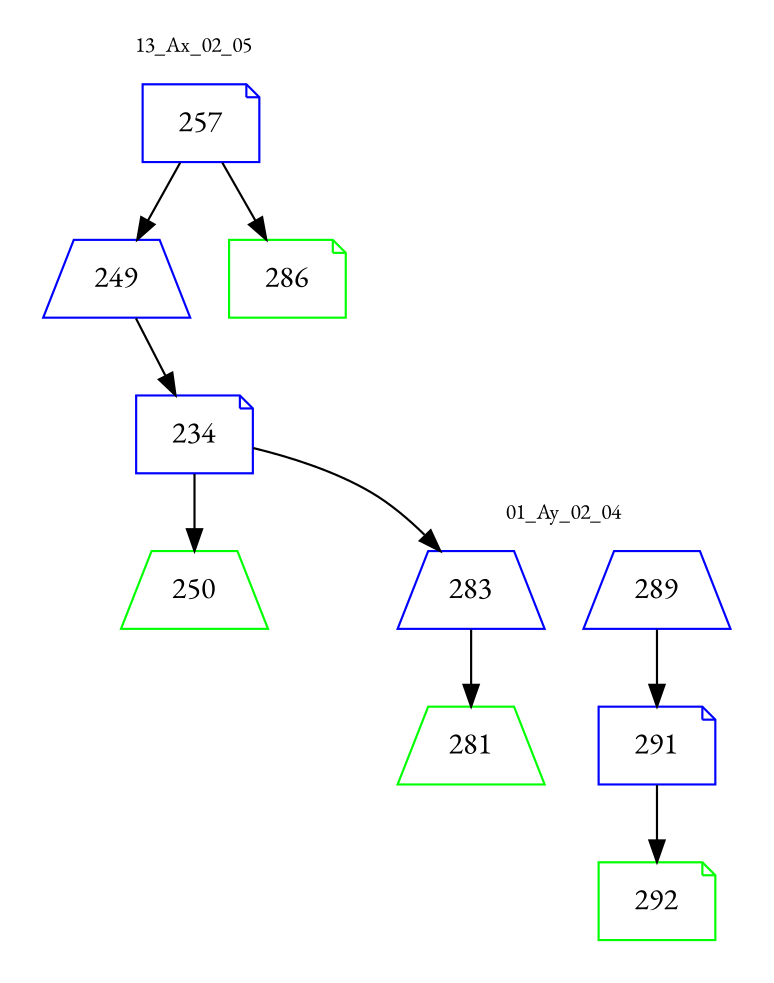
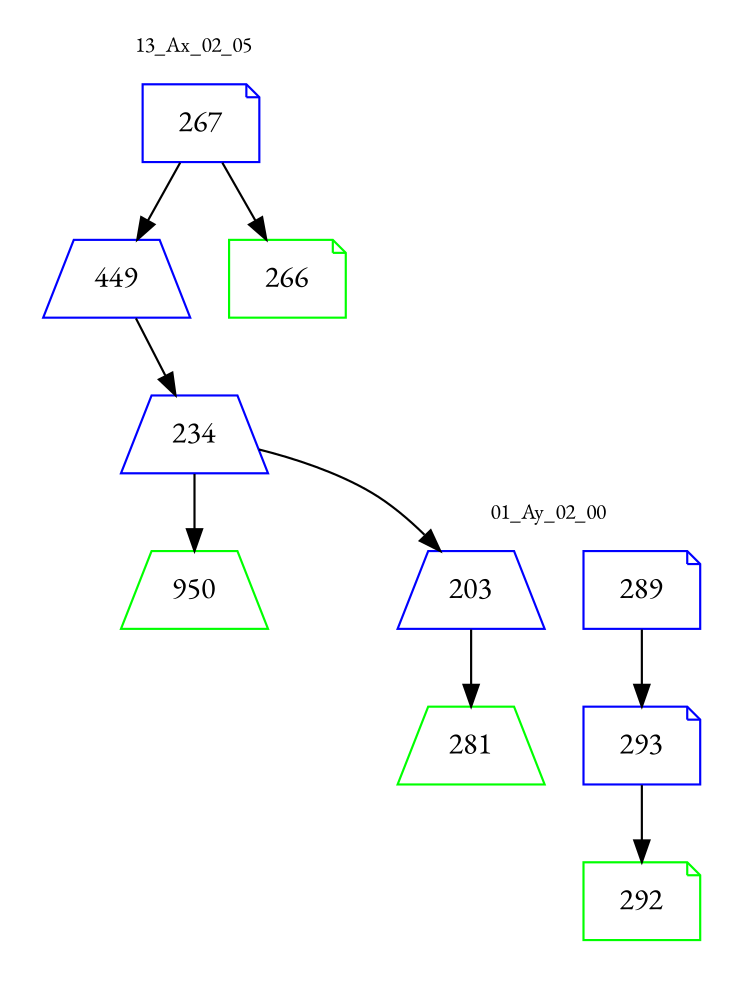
(201, 123) -> (201, 123)
(117, 279) -> (117, 279)
(287, 279) -> (287, 279)
(194, 434) -> (194, 434)
(564, 513) -> (549, 513)
(194, 590) -> (194, 590)
(471, 590) -> (471, 590)
(657, 590) -> (642, 590)
(657, 746) -> (642, 746)
